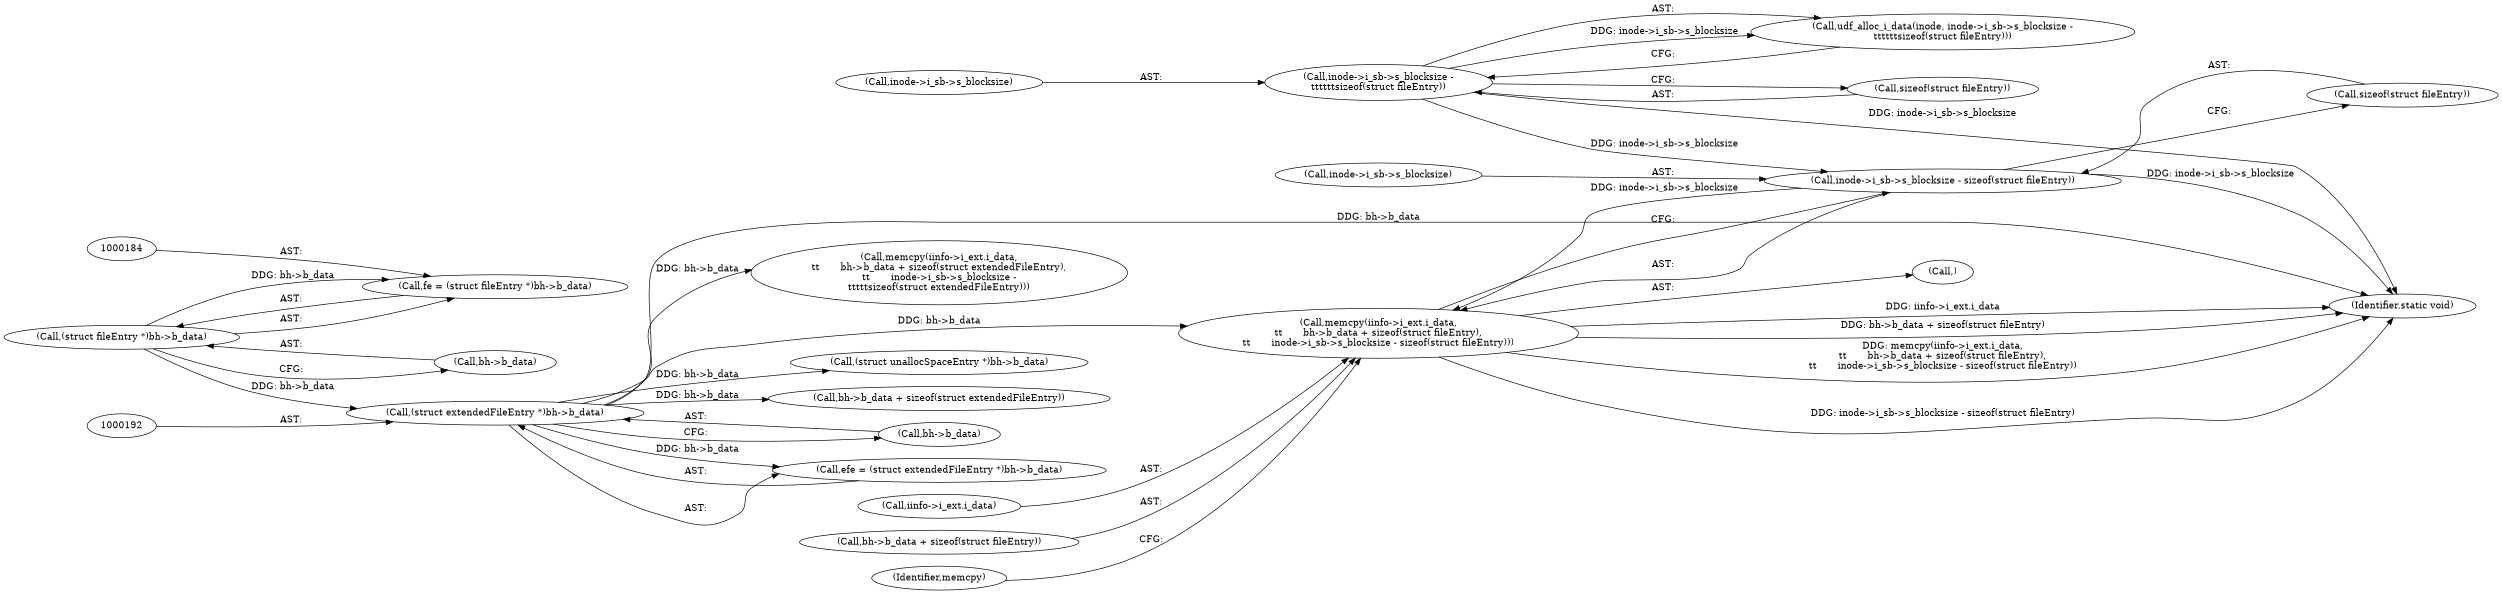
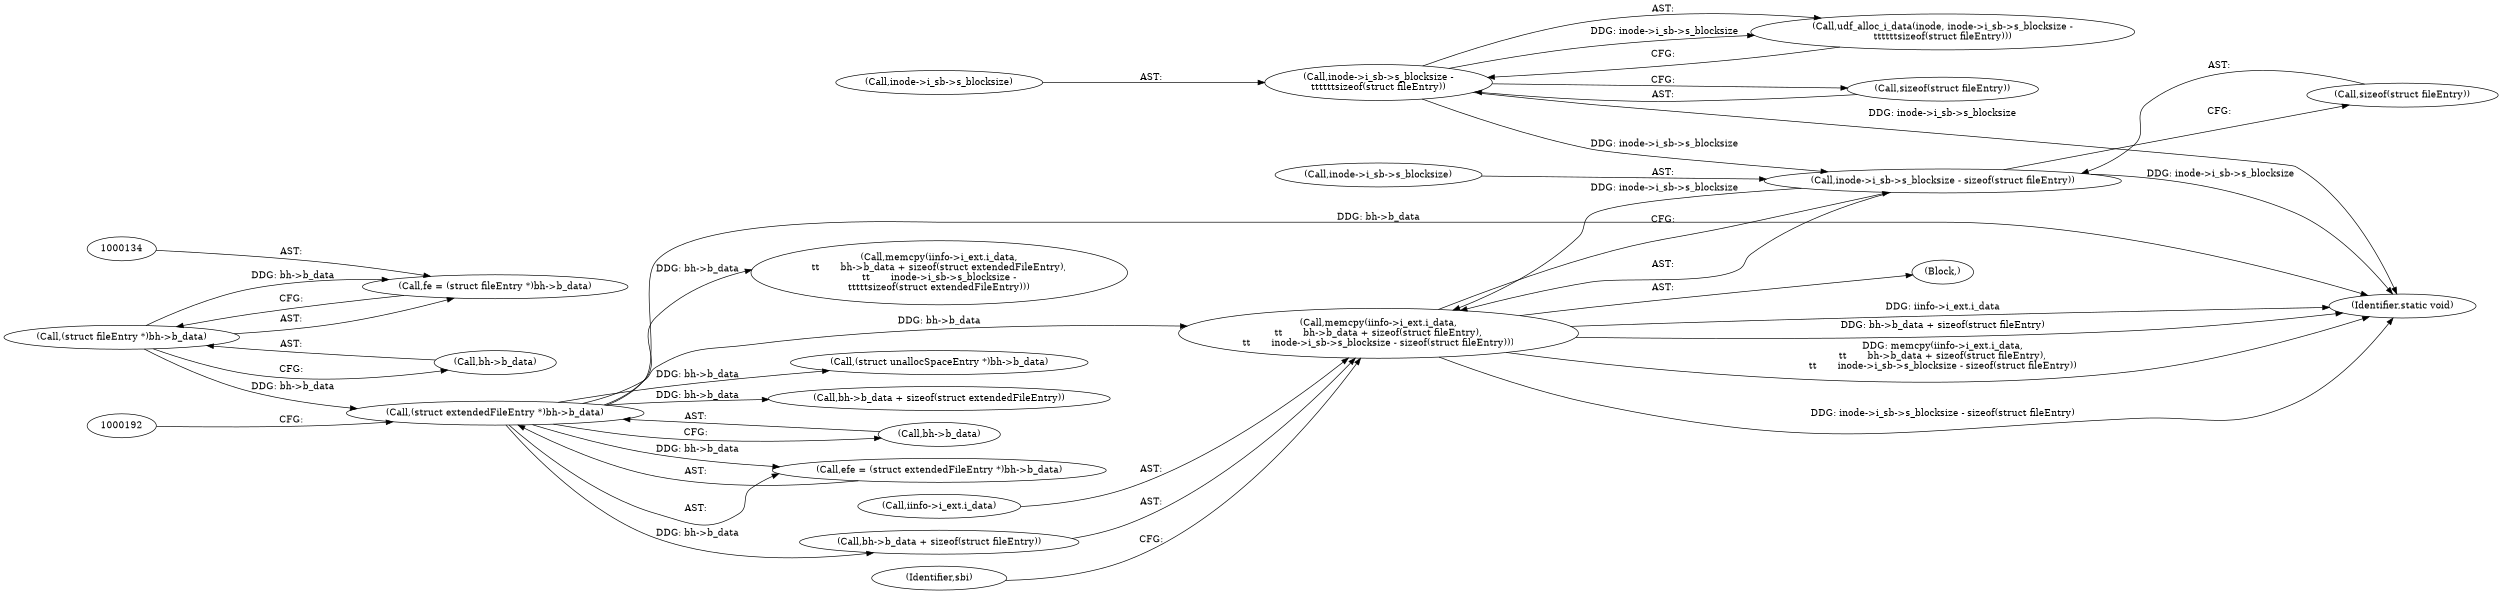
(122, 249) -> (122, 249)
(1943, 272) -> (1943, 272)
(293, 299) -> (293, 299)
(293, 420) -> (293, 420)
none -> (667, 542)
(939, 578) -> (939, 578)
